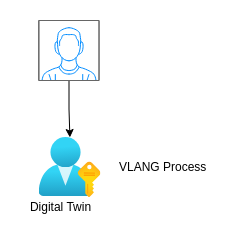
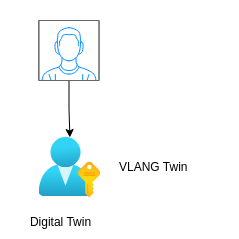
(162, 168) -> (150, 168)
(61, 208) -> (61, 223)
